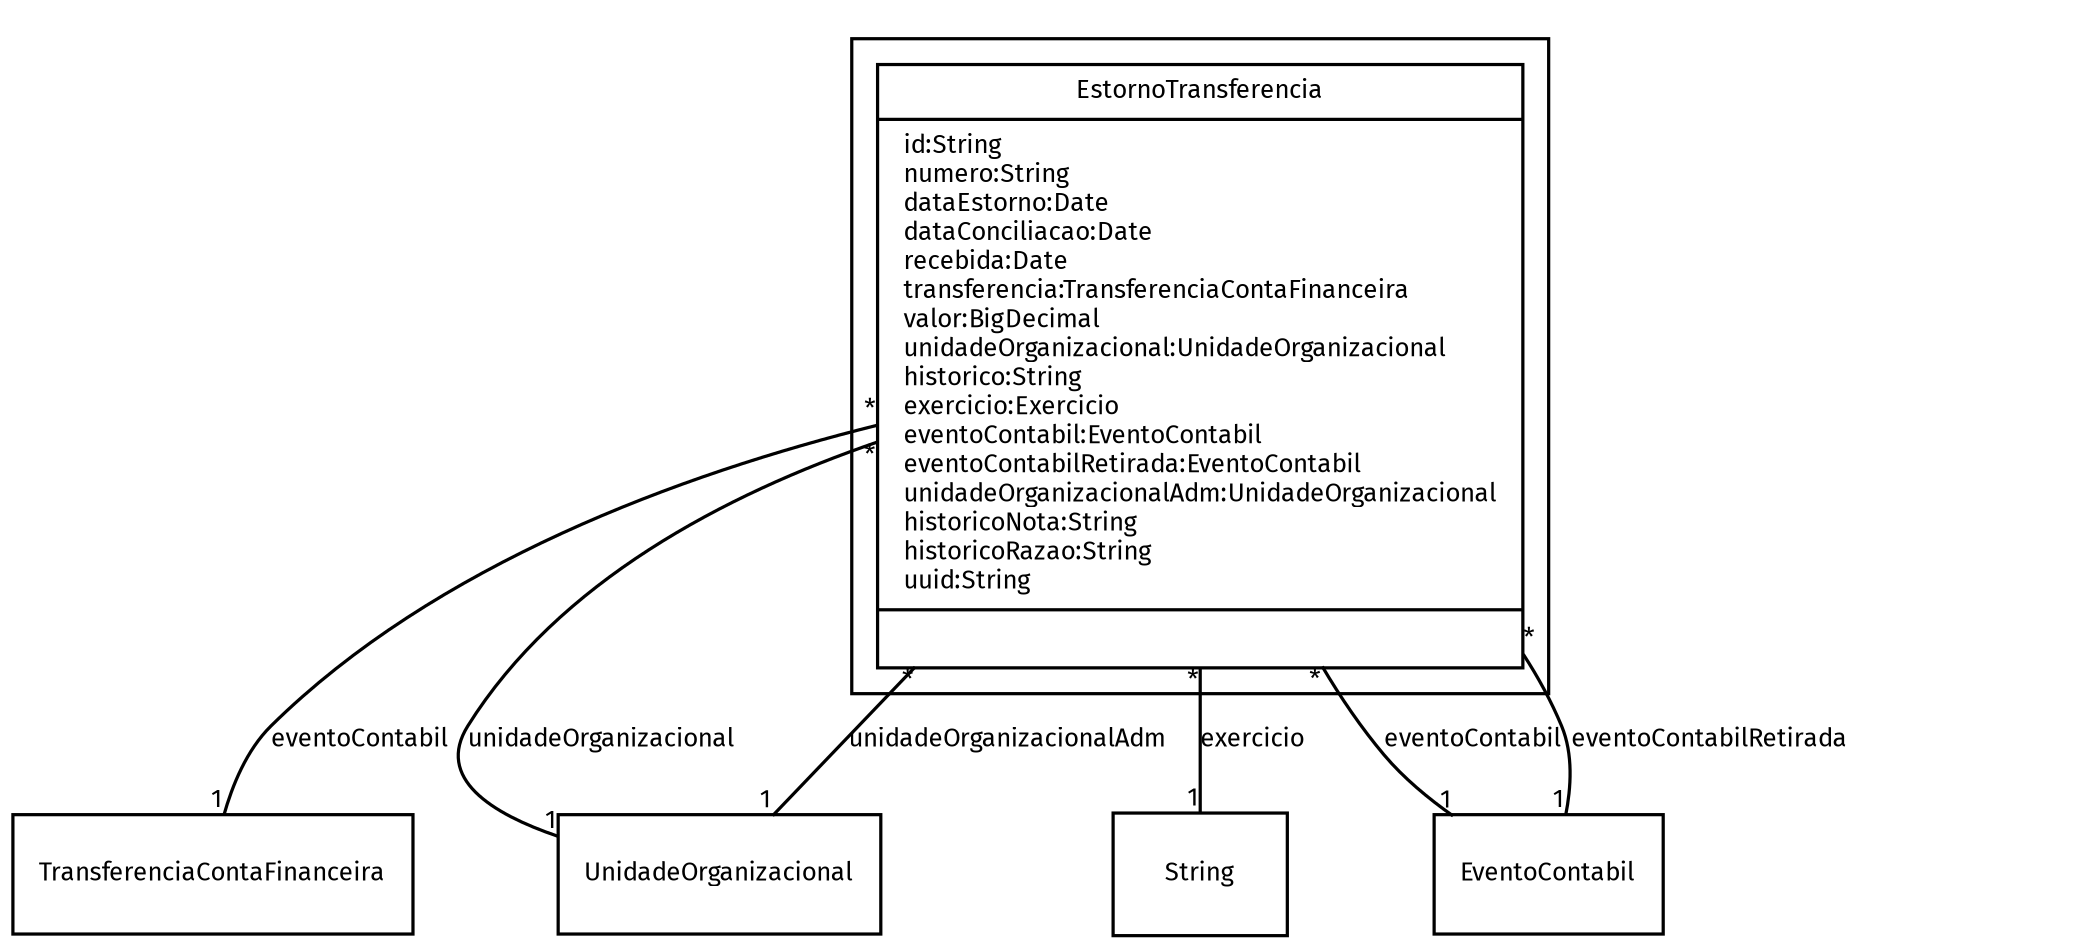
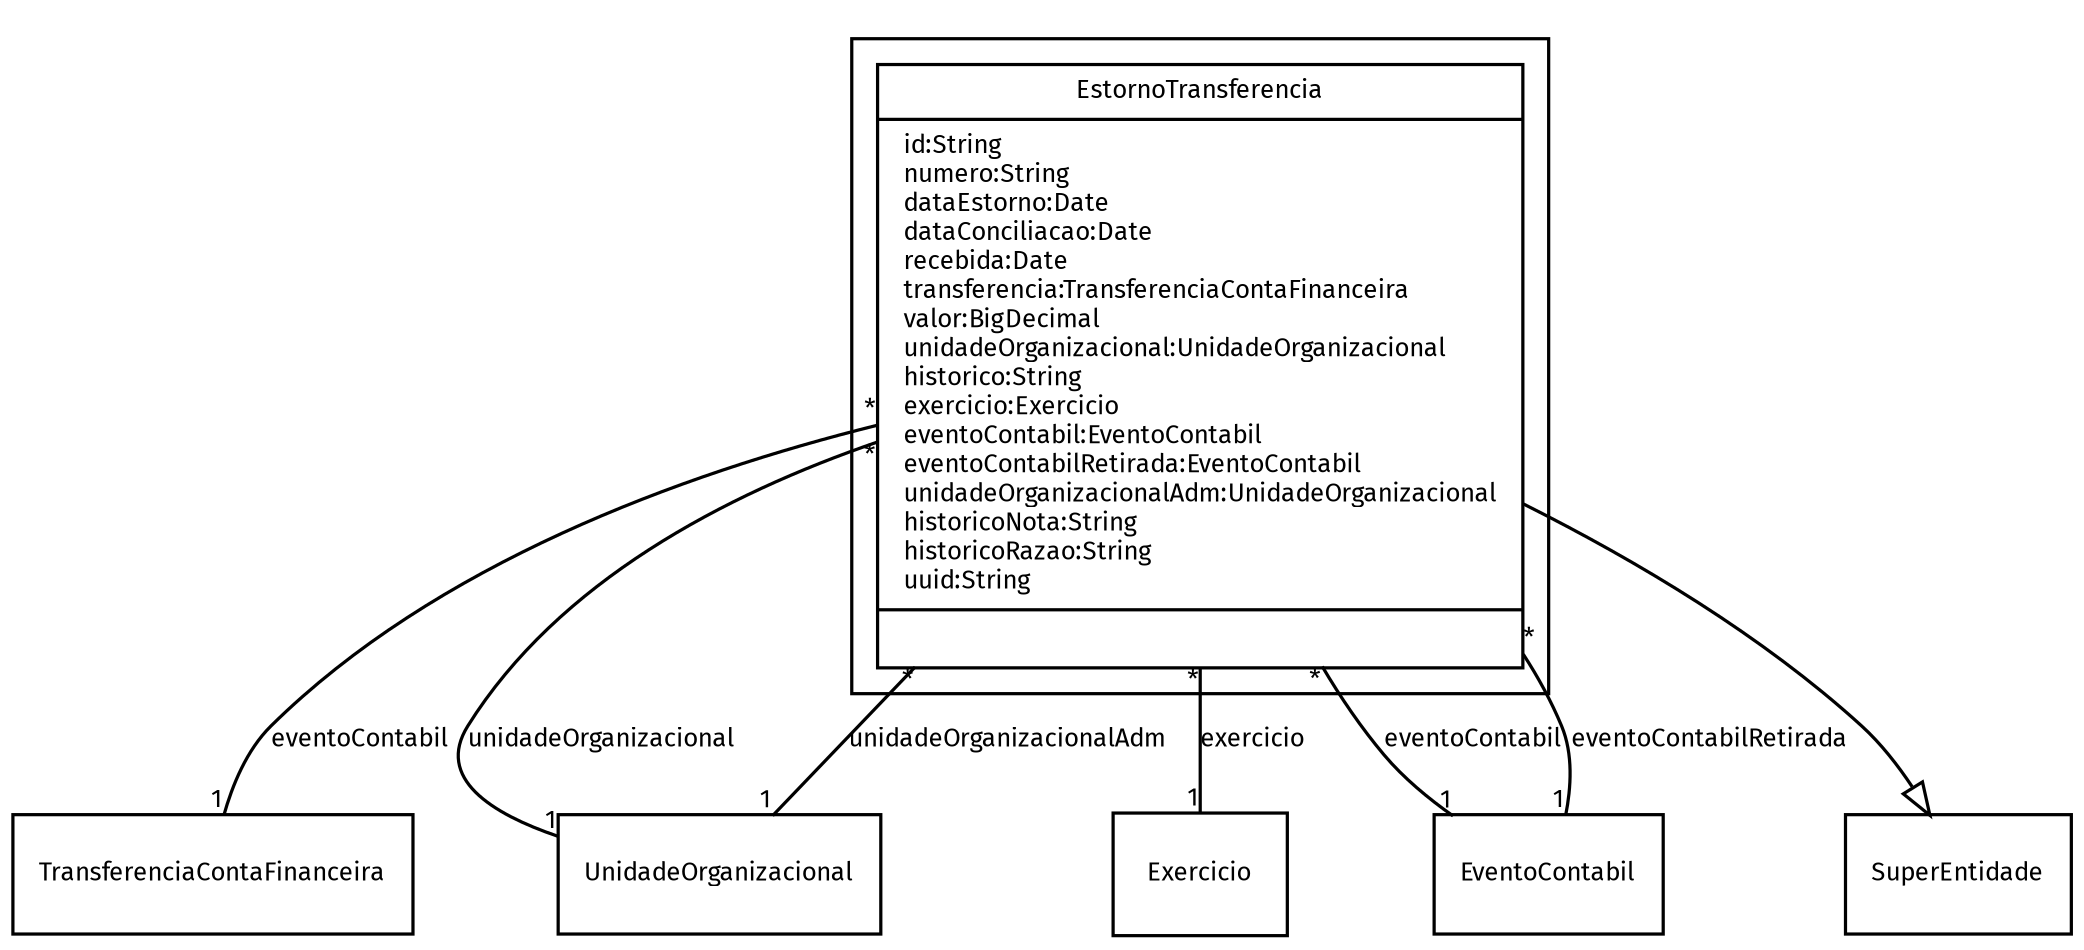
(1200, 874) -> (1200, 874)
none -> (1958, 874)
